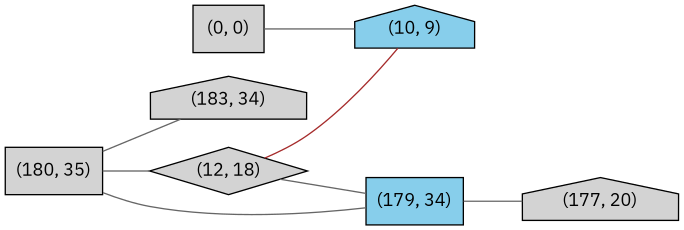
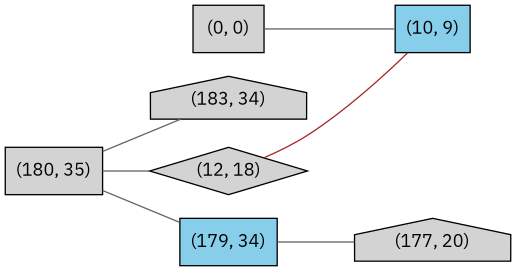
(415, 29) -> (433, 29)
(323, 186) -> none
